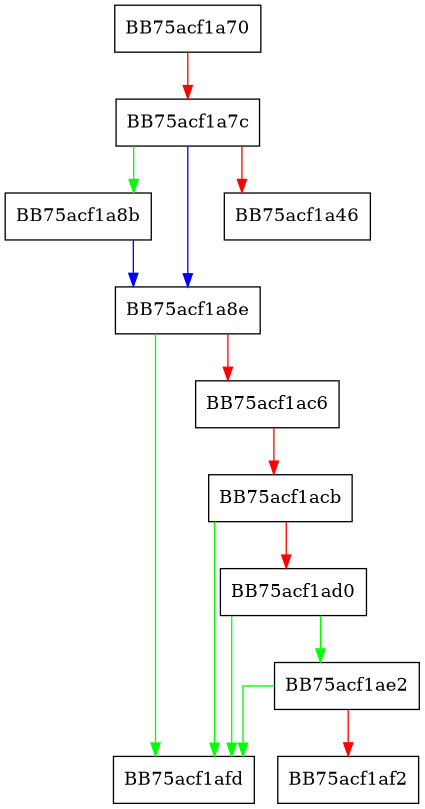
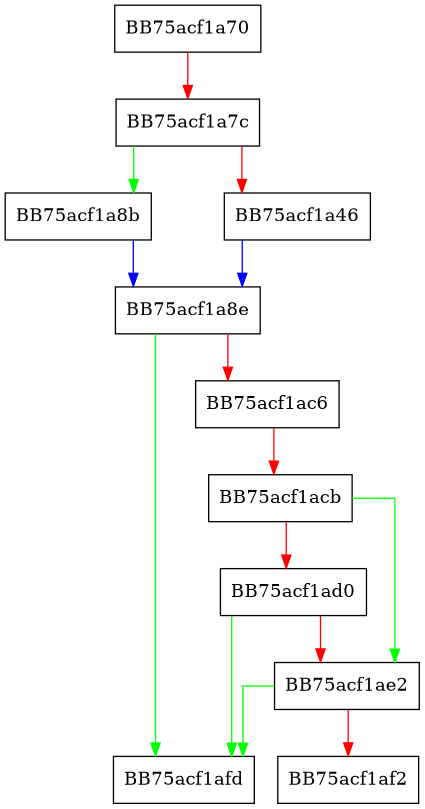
(188, 210) -> (242, 257)
(215, 632) -> (395, 552)
(320, 632) -> (320, 632)
